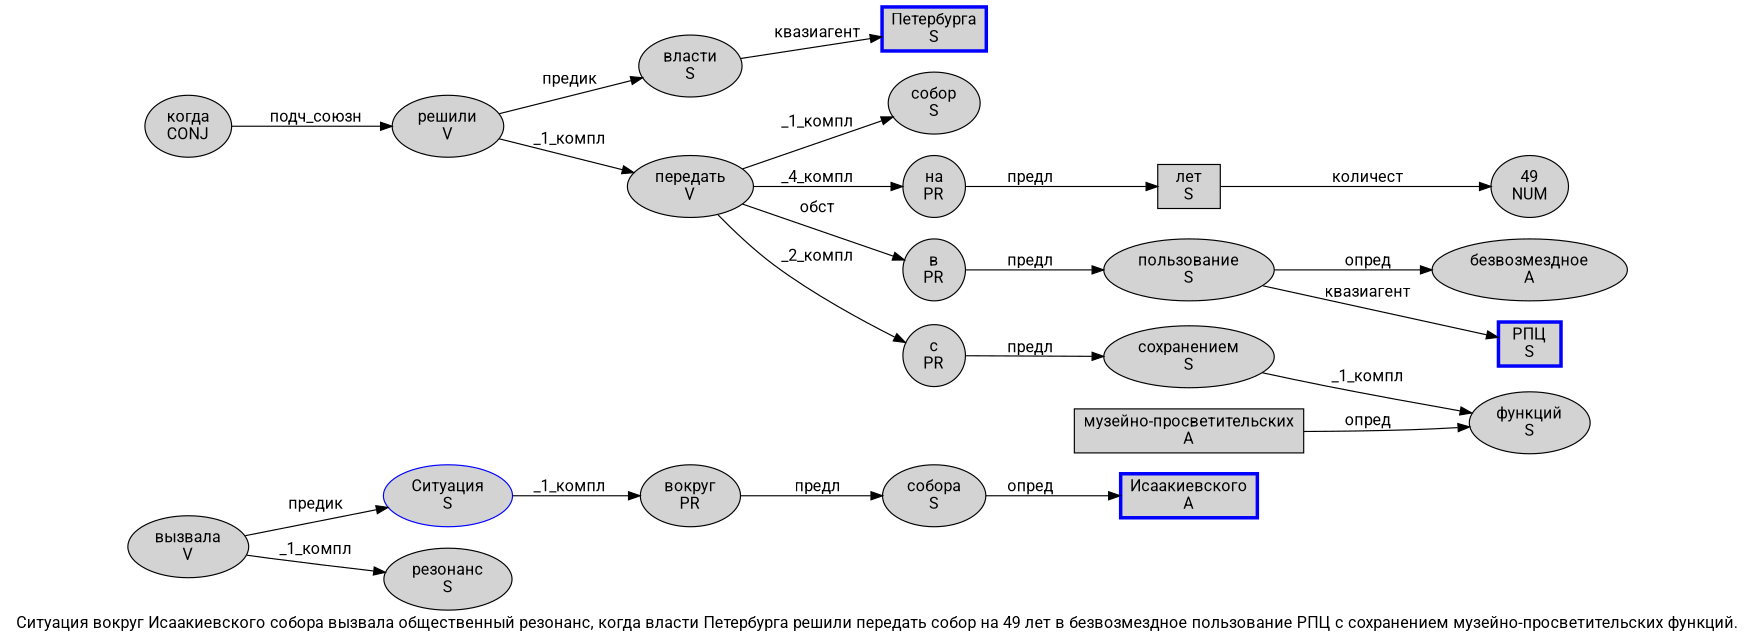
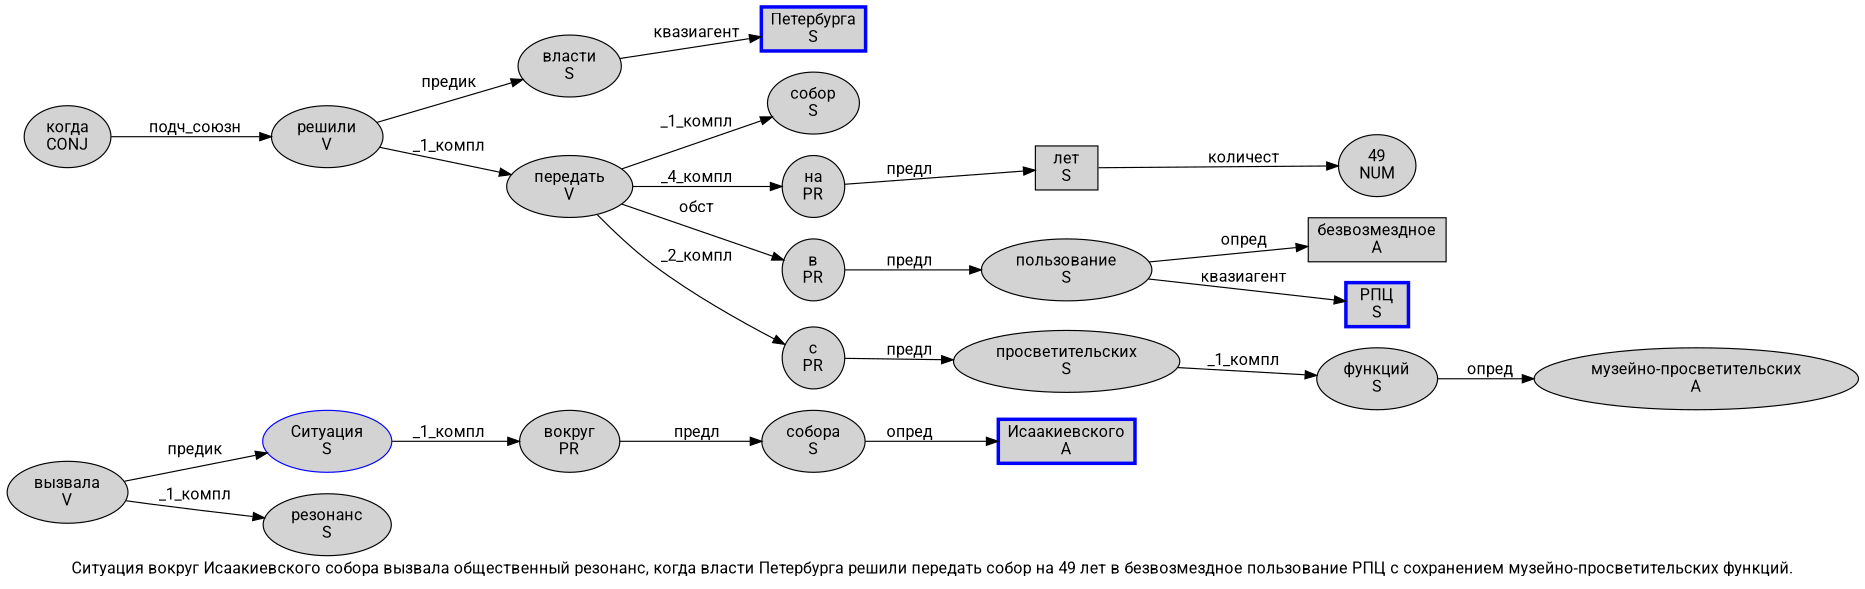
(1530, 270) -> (1377, 240)
(1189, 357) -> (1067, 361)
(1189, 431) -> (1696, 379)
(1381, 431) -> (1480, 379)
